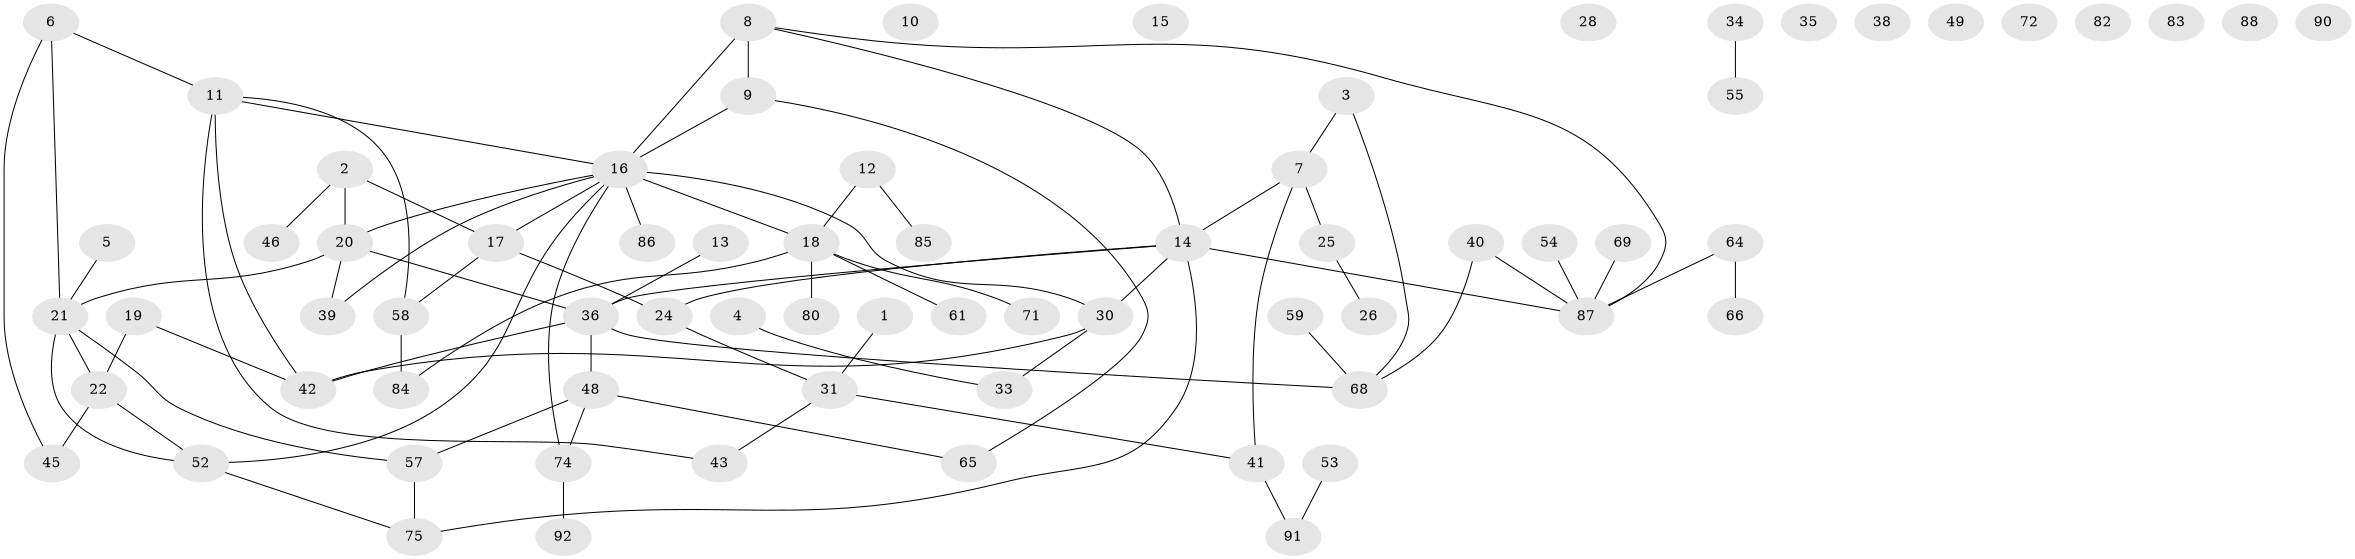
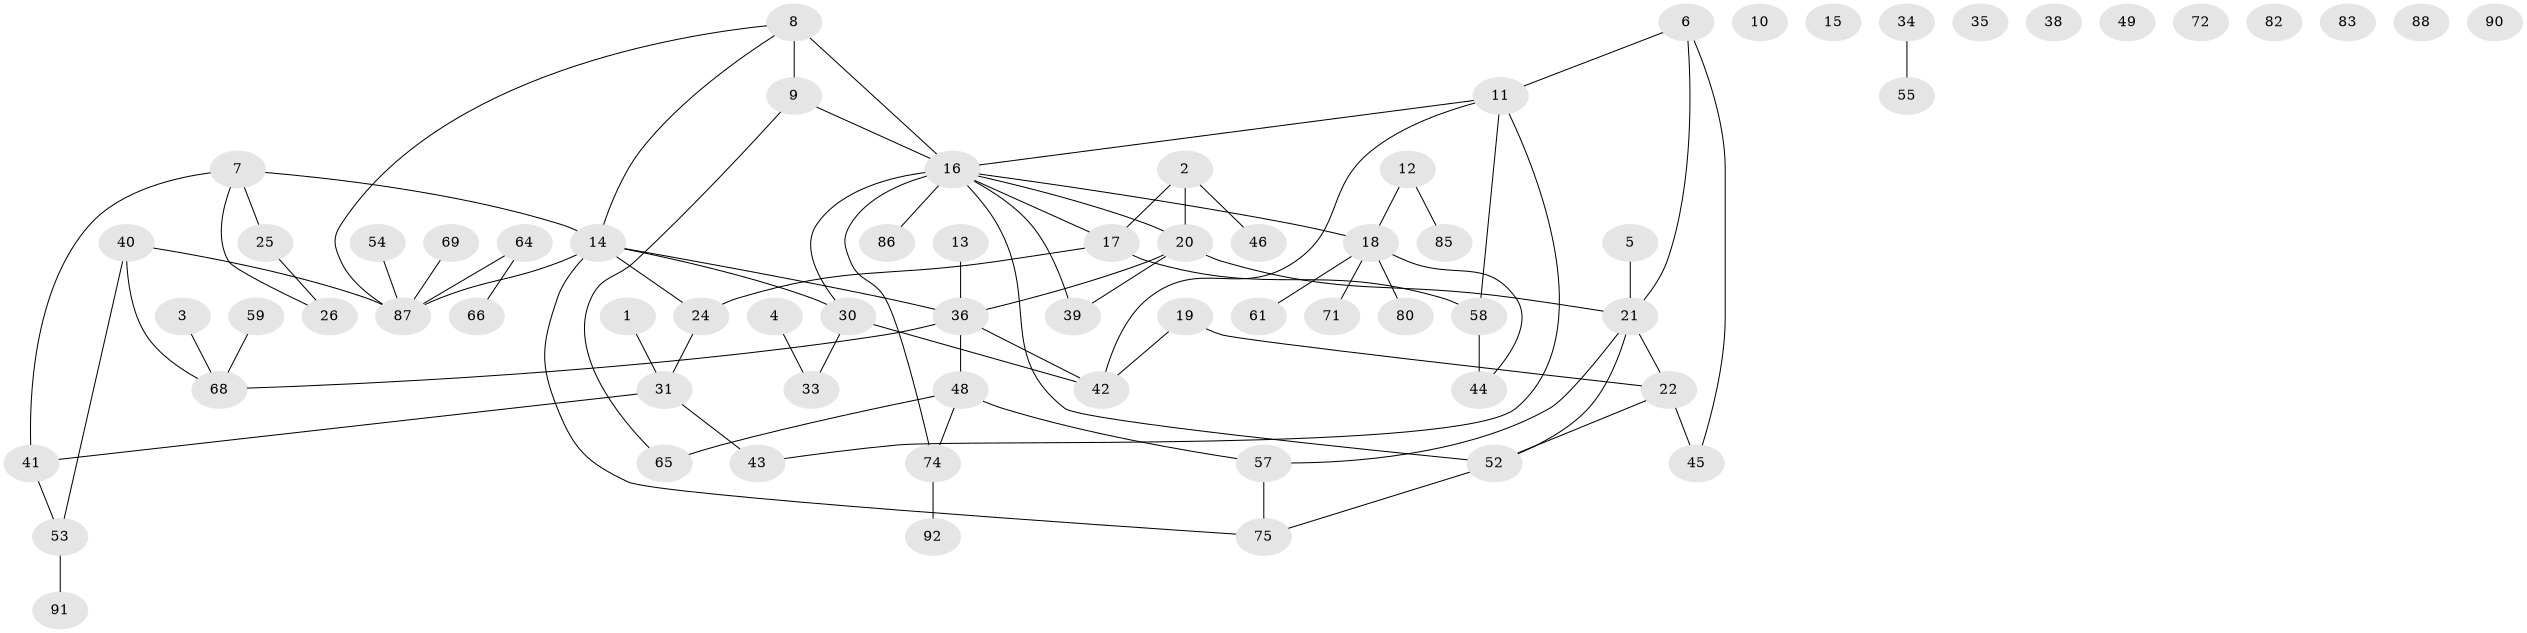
(1588, 22) -> none
(1323, 133) -> (244, 273)
none -> (93, 390)
(401, 390) -> (1479, 390)
(1275, 500) -> (46, 500)
